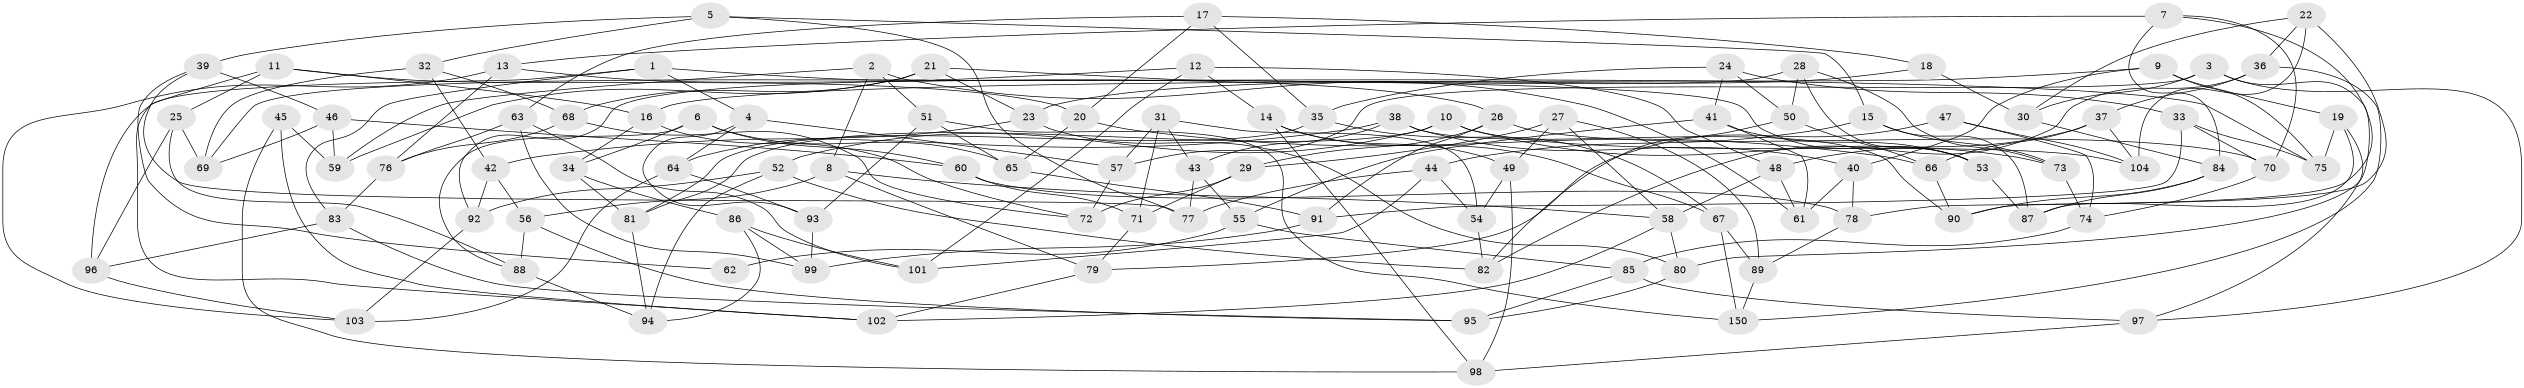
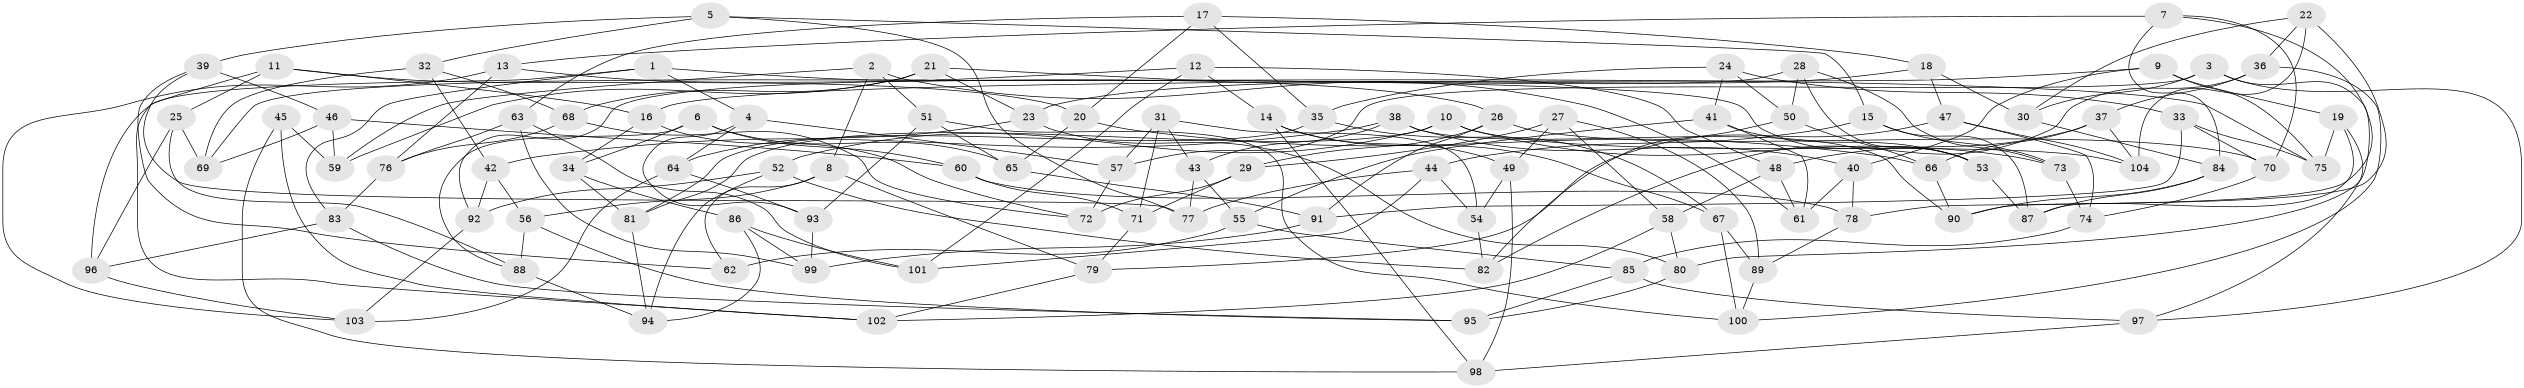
none -> (1938, 97)
(1369, 200) -> (748, 187)
(1738, 322) -> (1738, 322)
